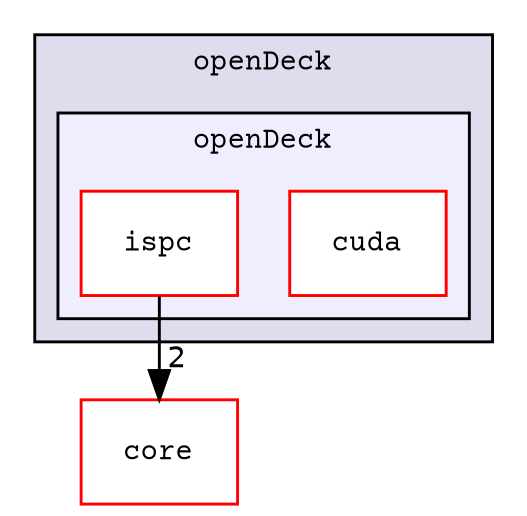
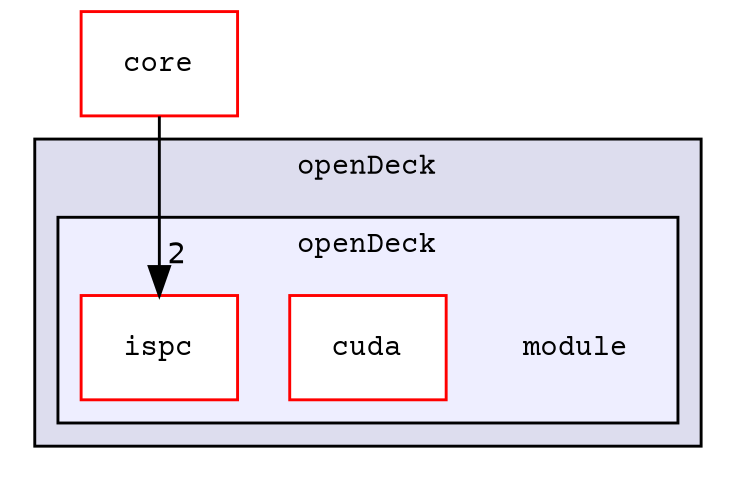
(159, 333) -> (159, 191)
none -> (577, 348)
